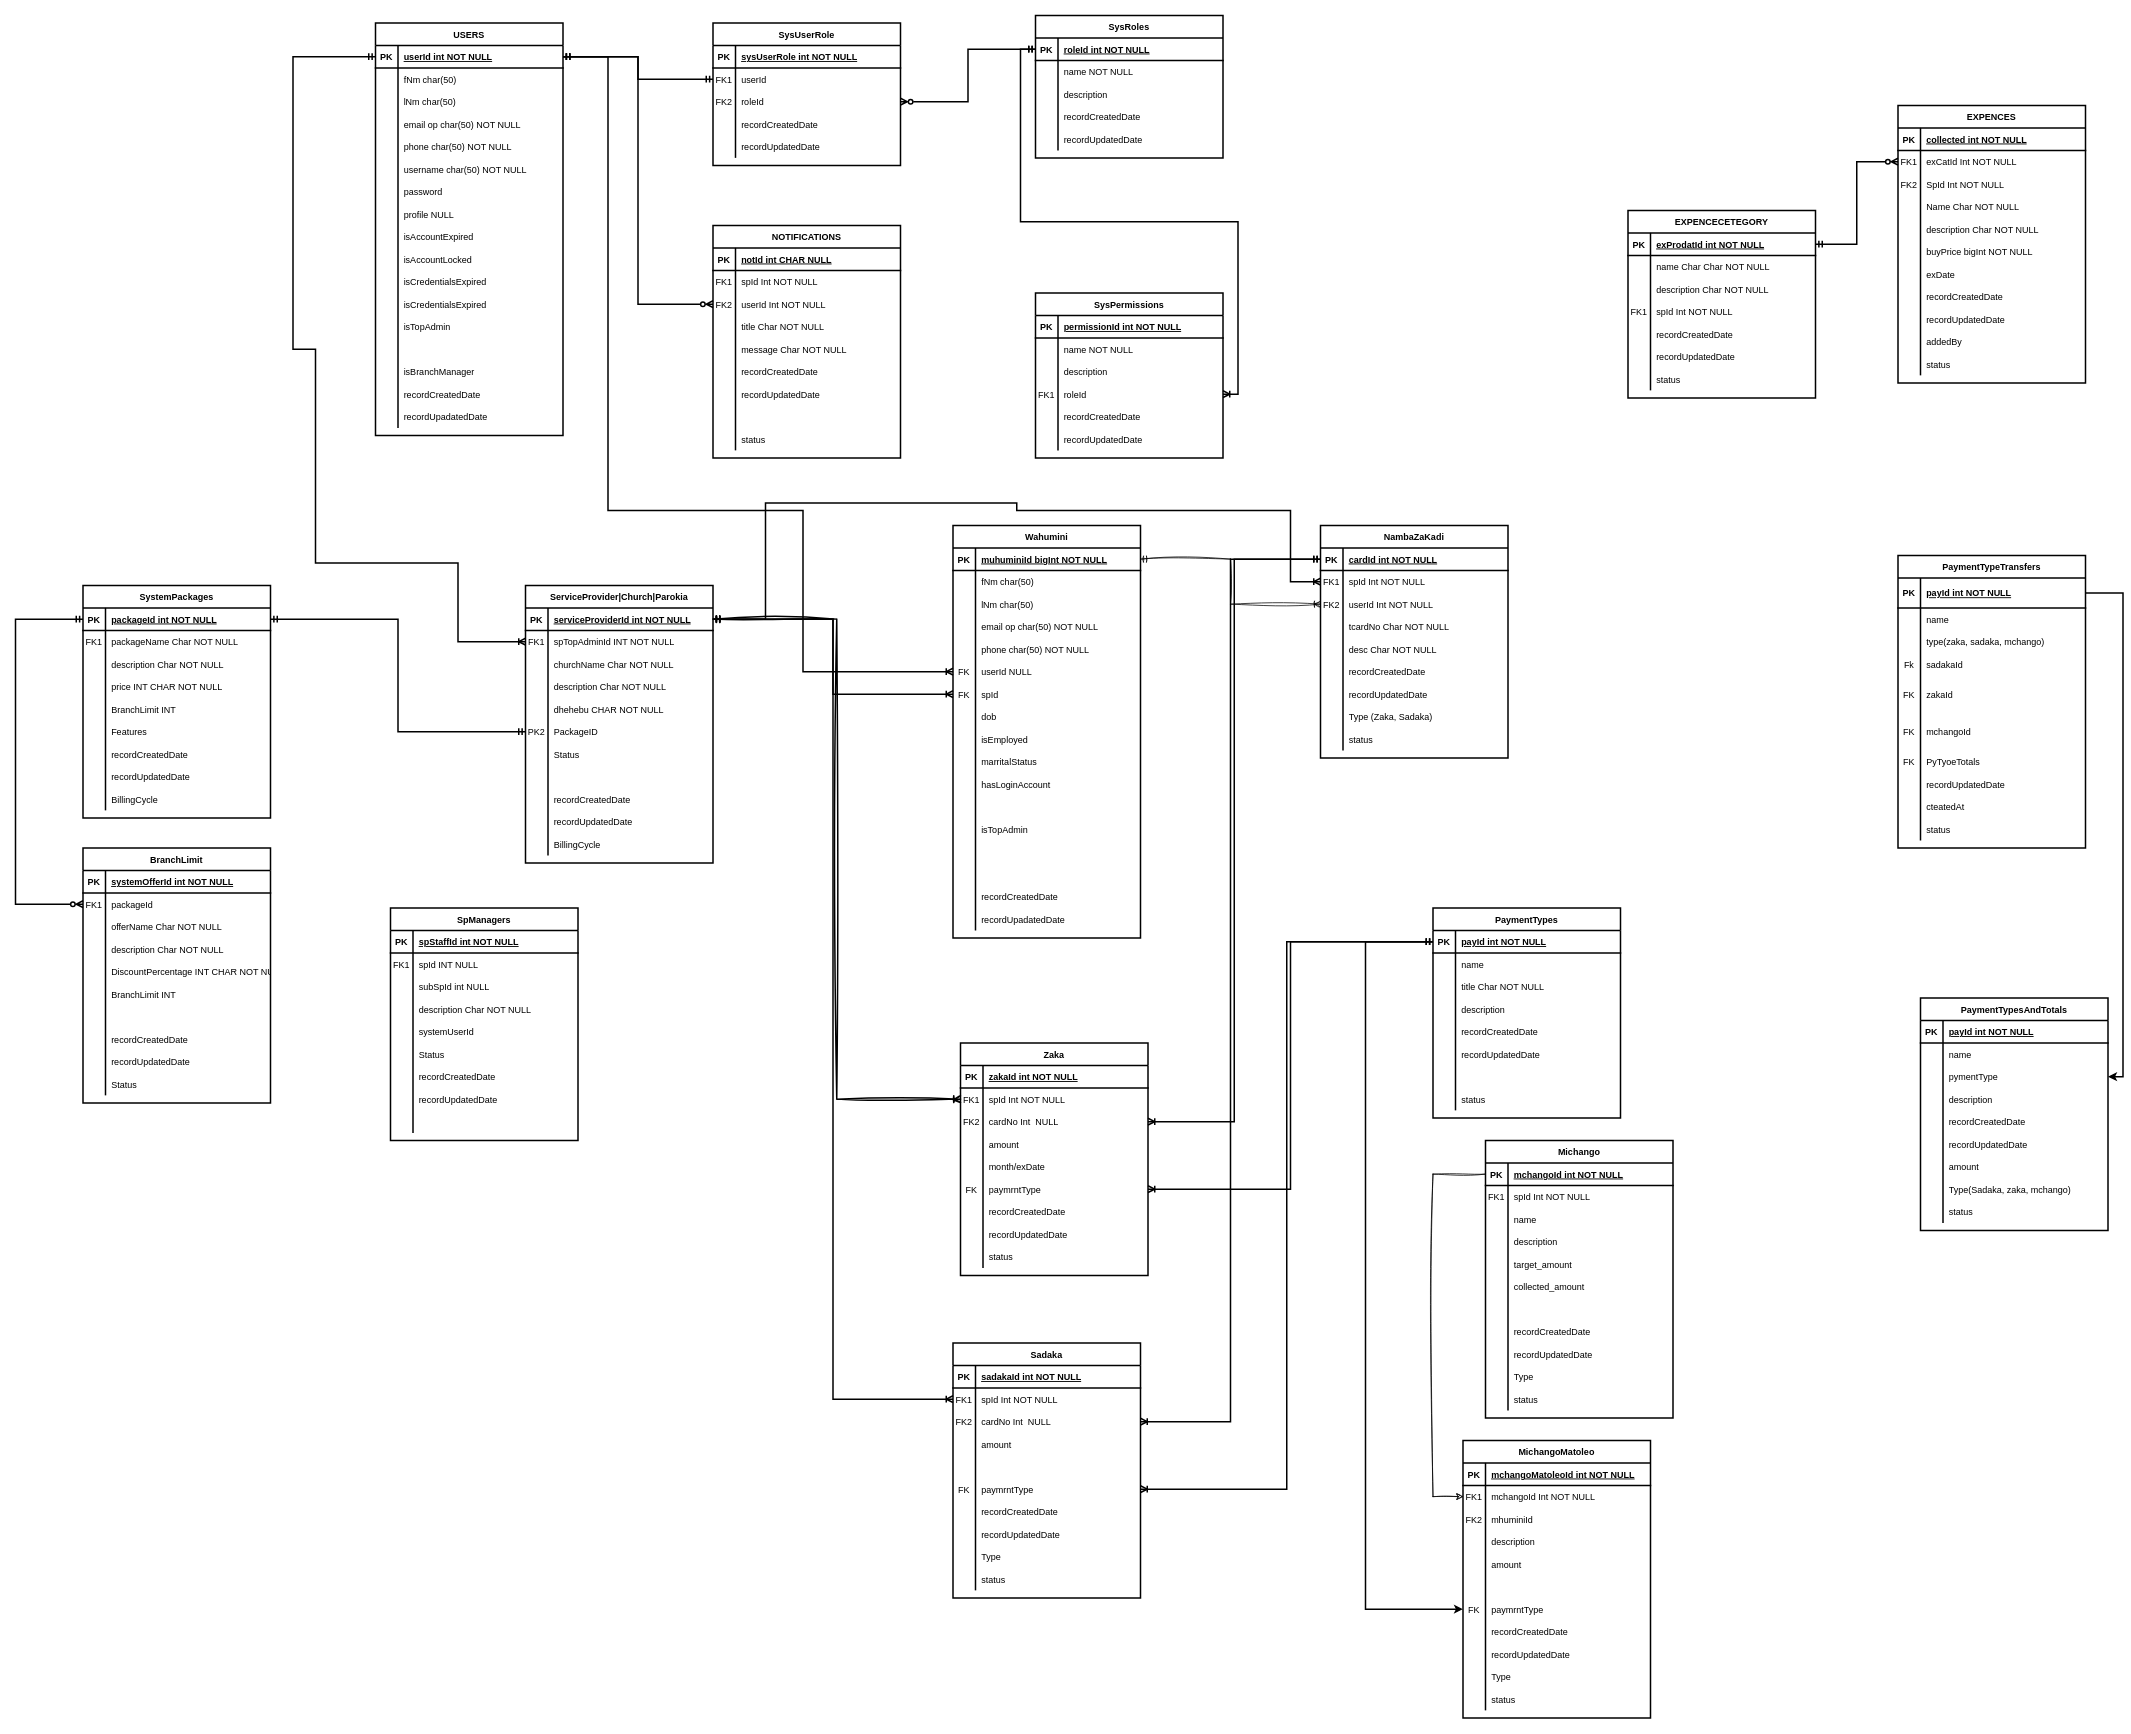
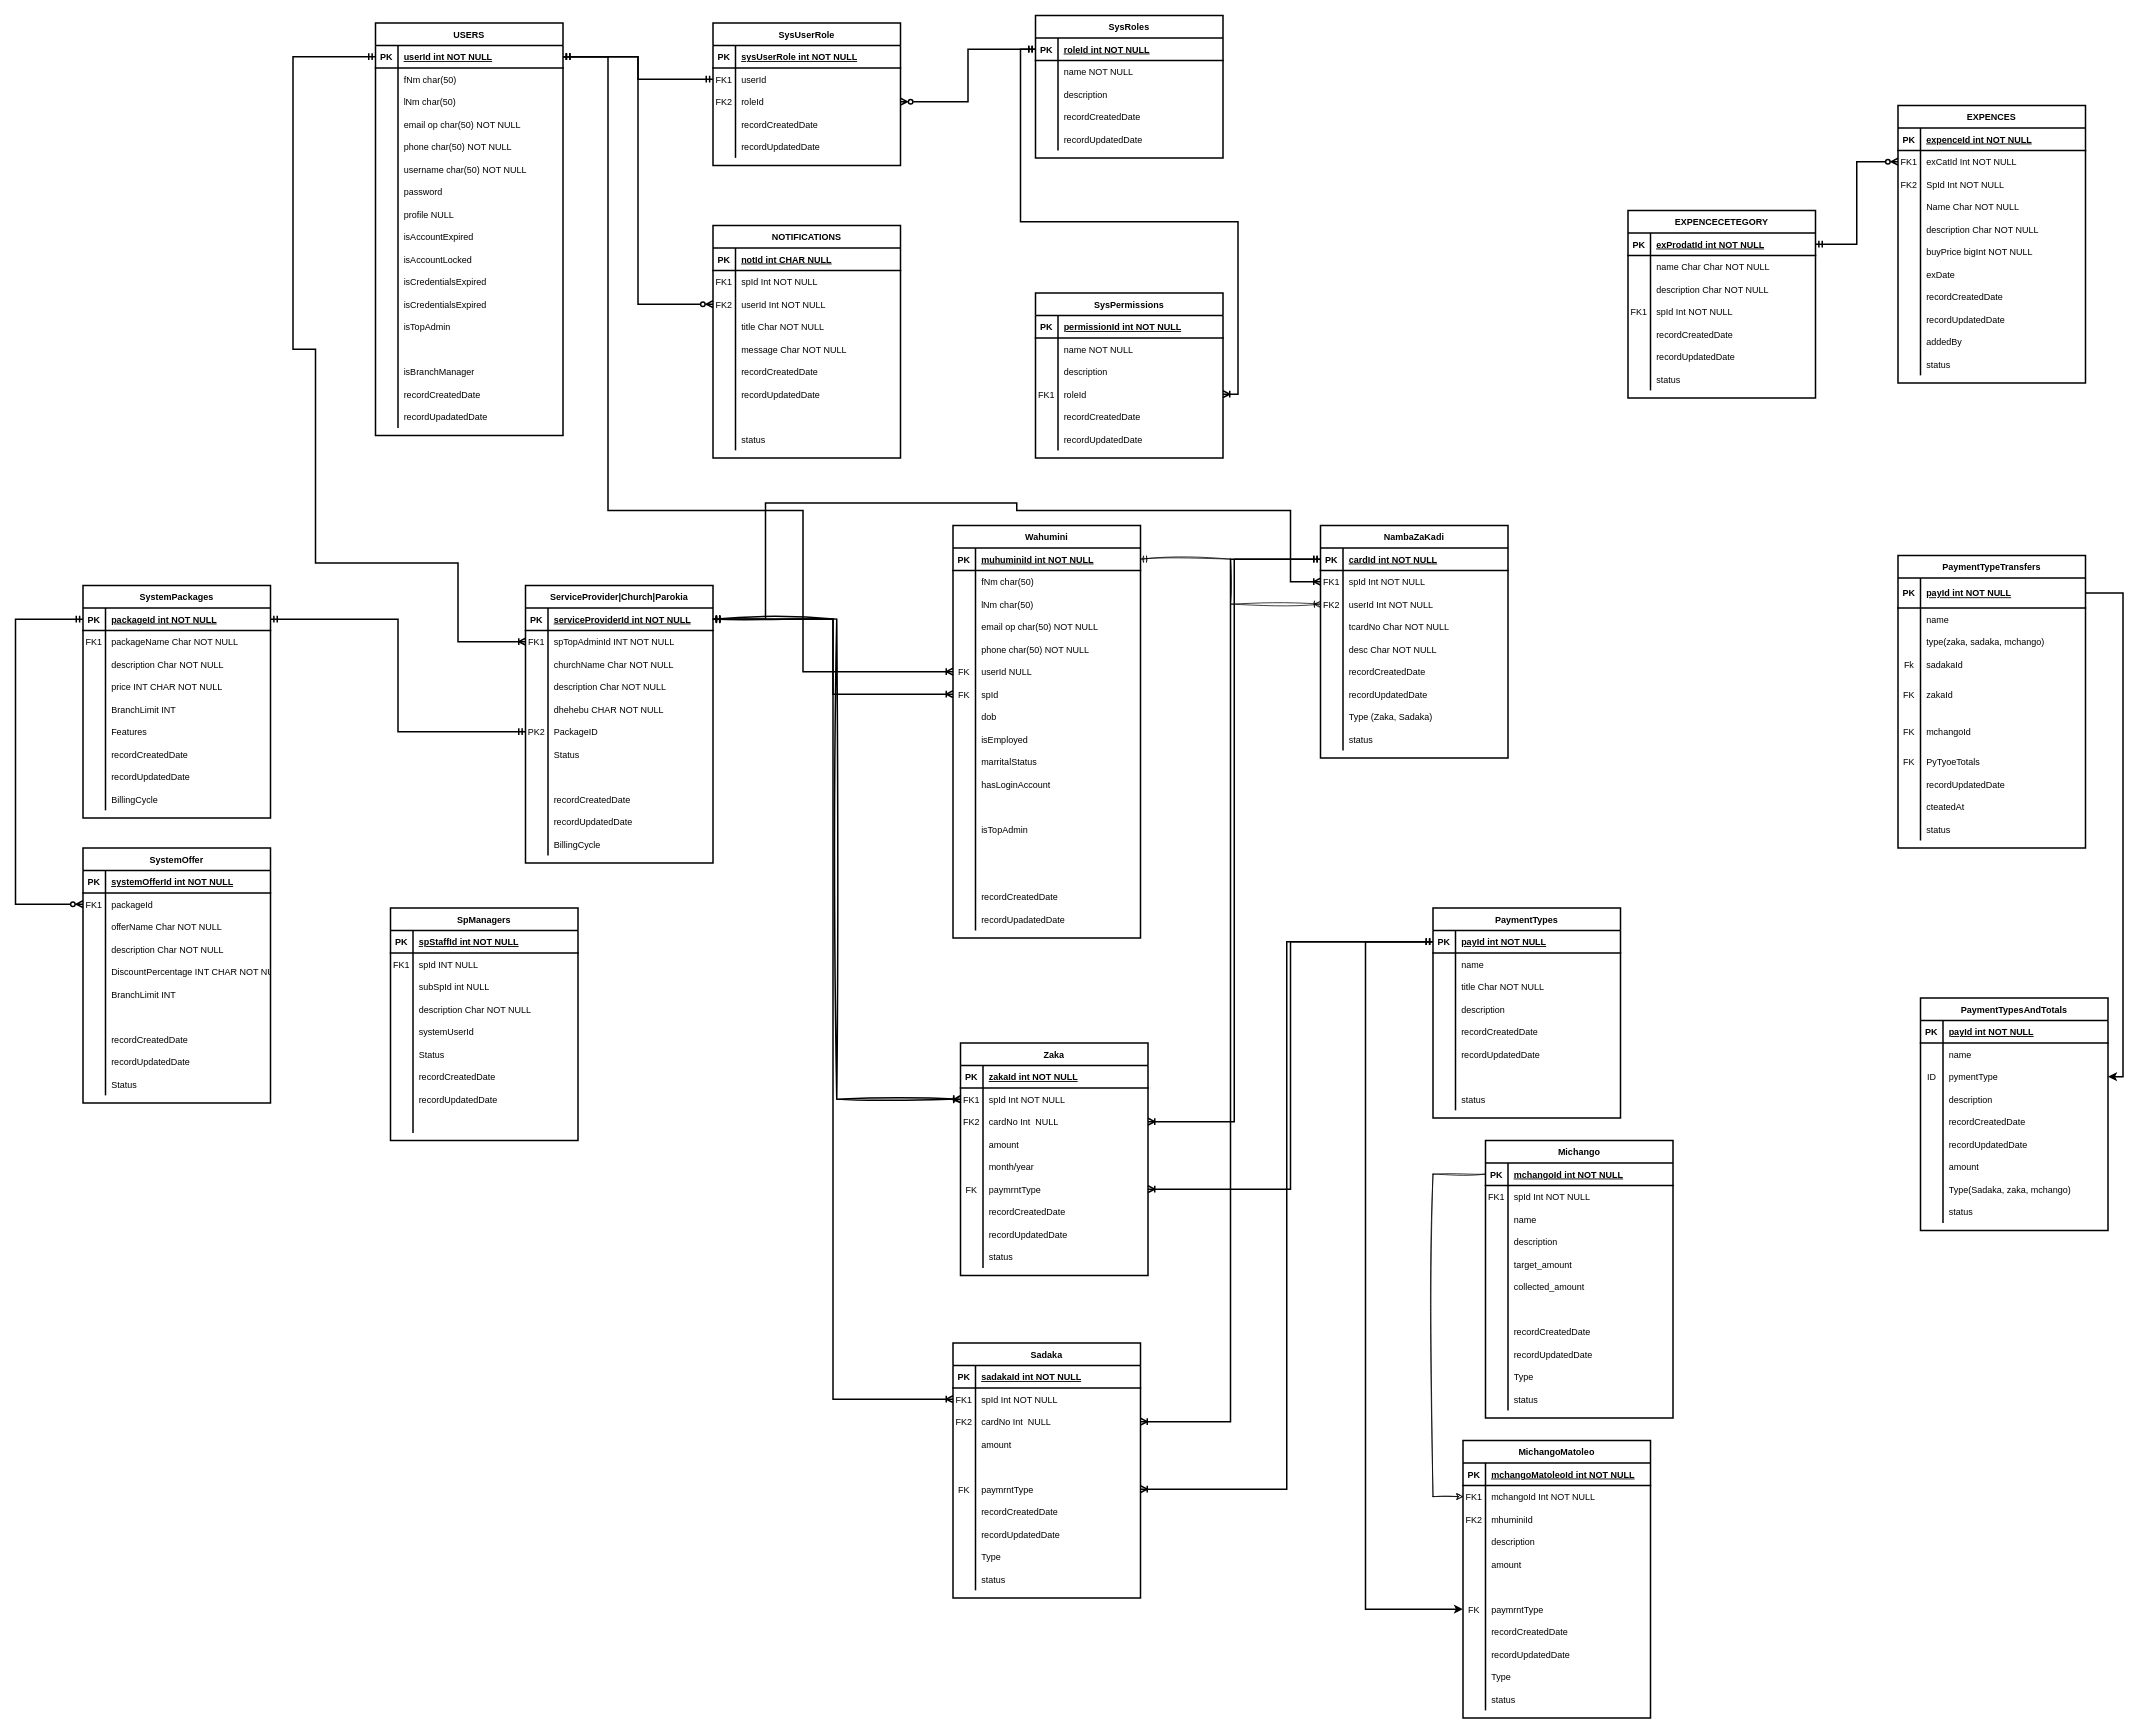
(1976, 140) -> (1978, 140)
(1040, 560) -> (1032, 560)
(176, 860) -> (176, 860)
none -> (1932, 1077)
(1019, 1167) -> (1014, 1167)
